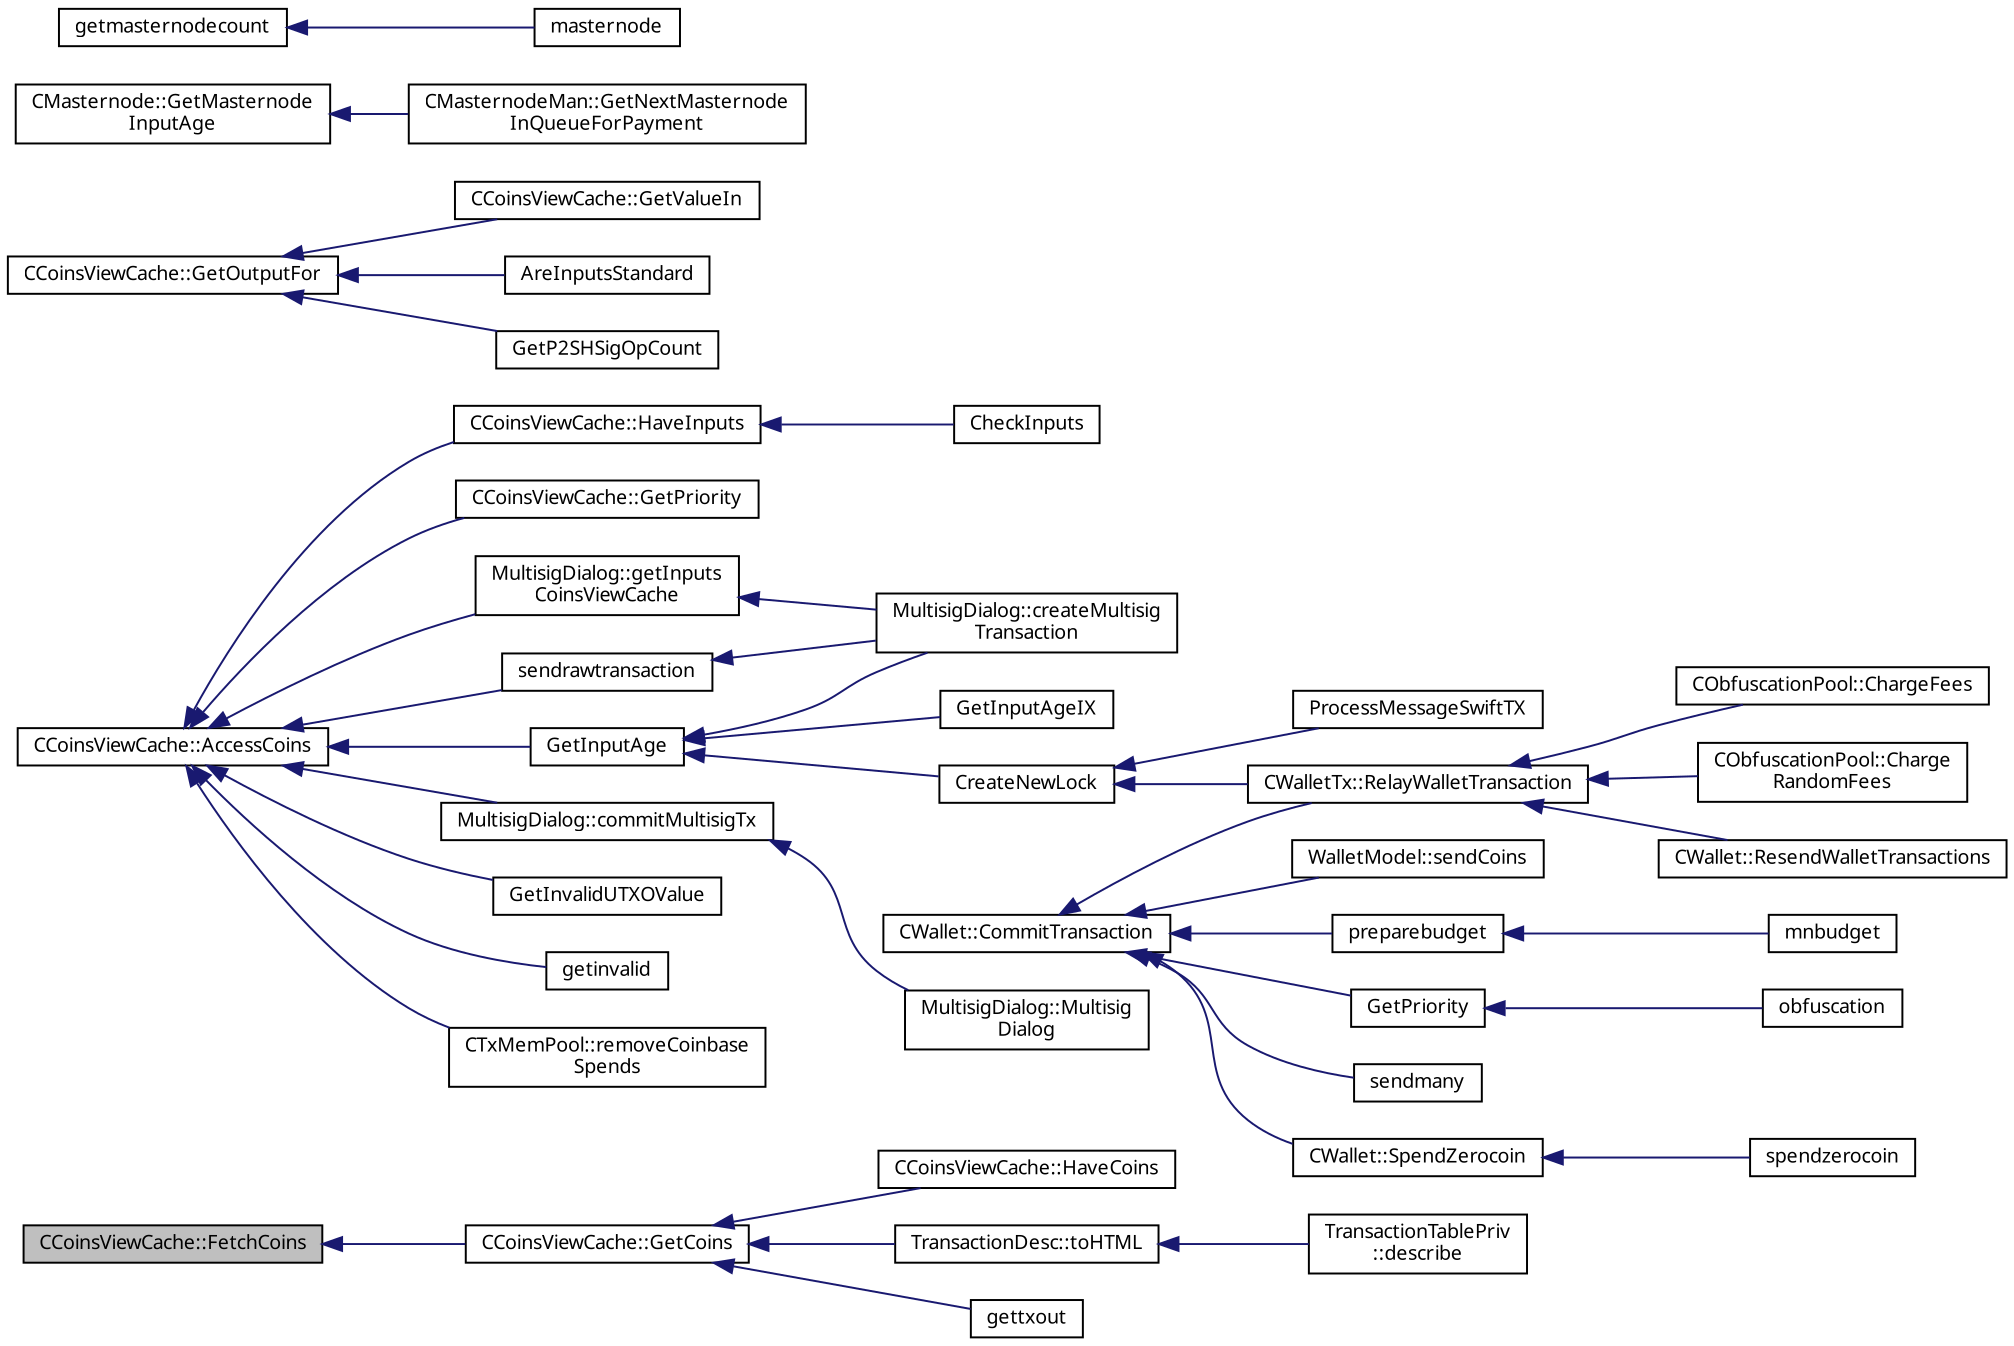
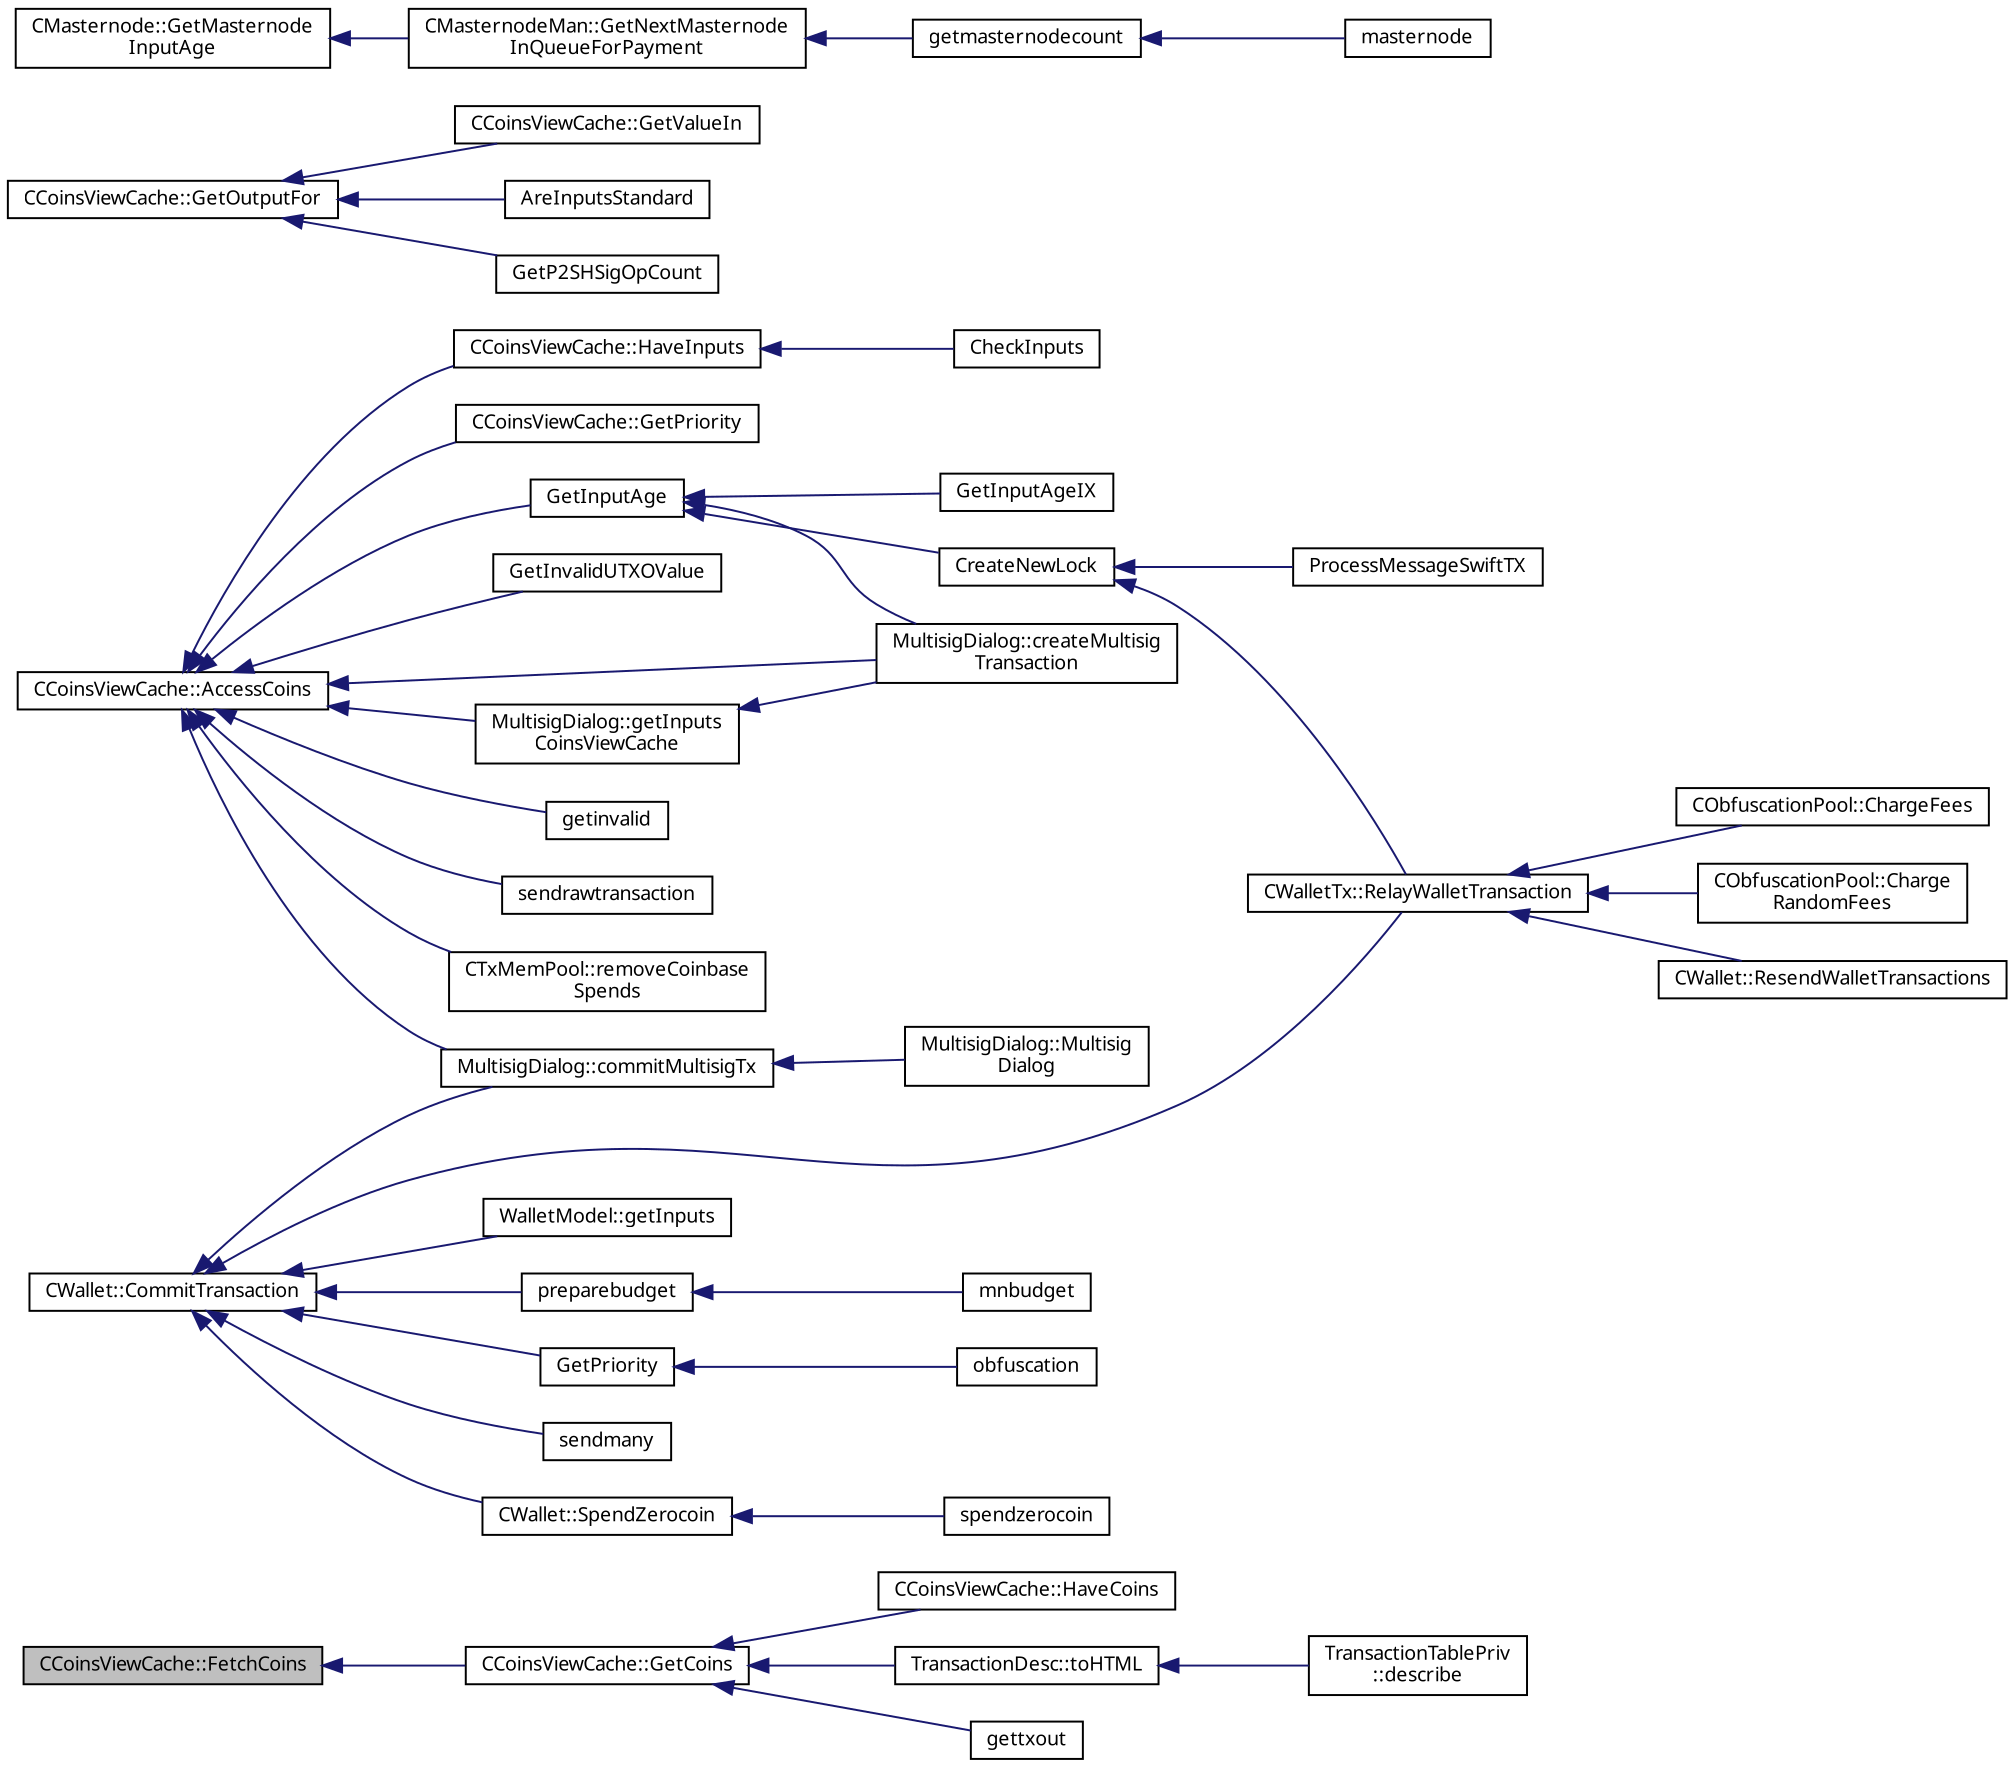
none -> (869, 38)
(804, 649) -> (613, 672)
(1418, 859) -> (607, 1217)
none -> (340, 1155)
